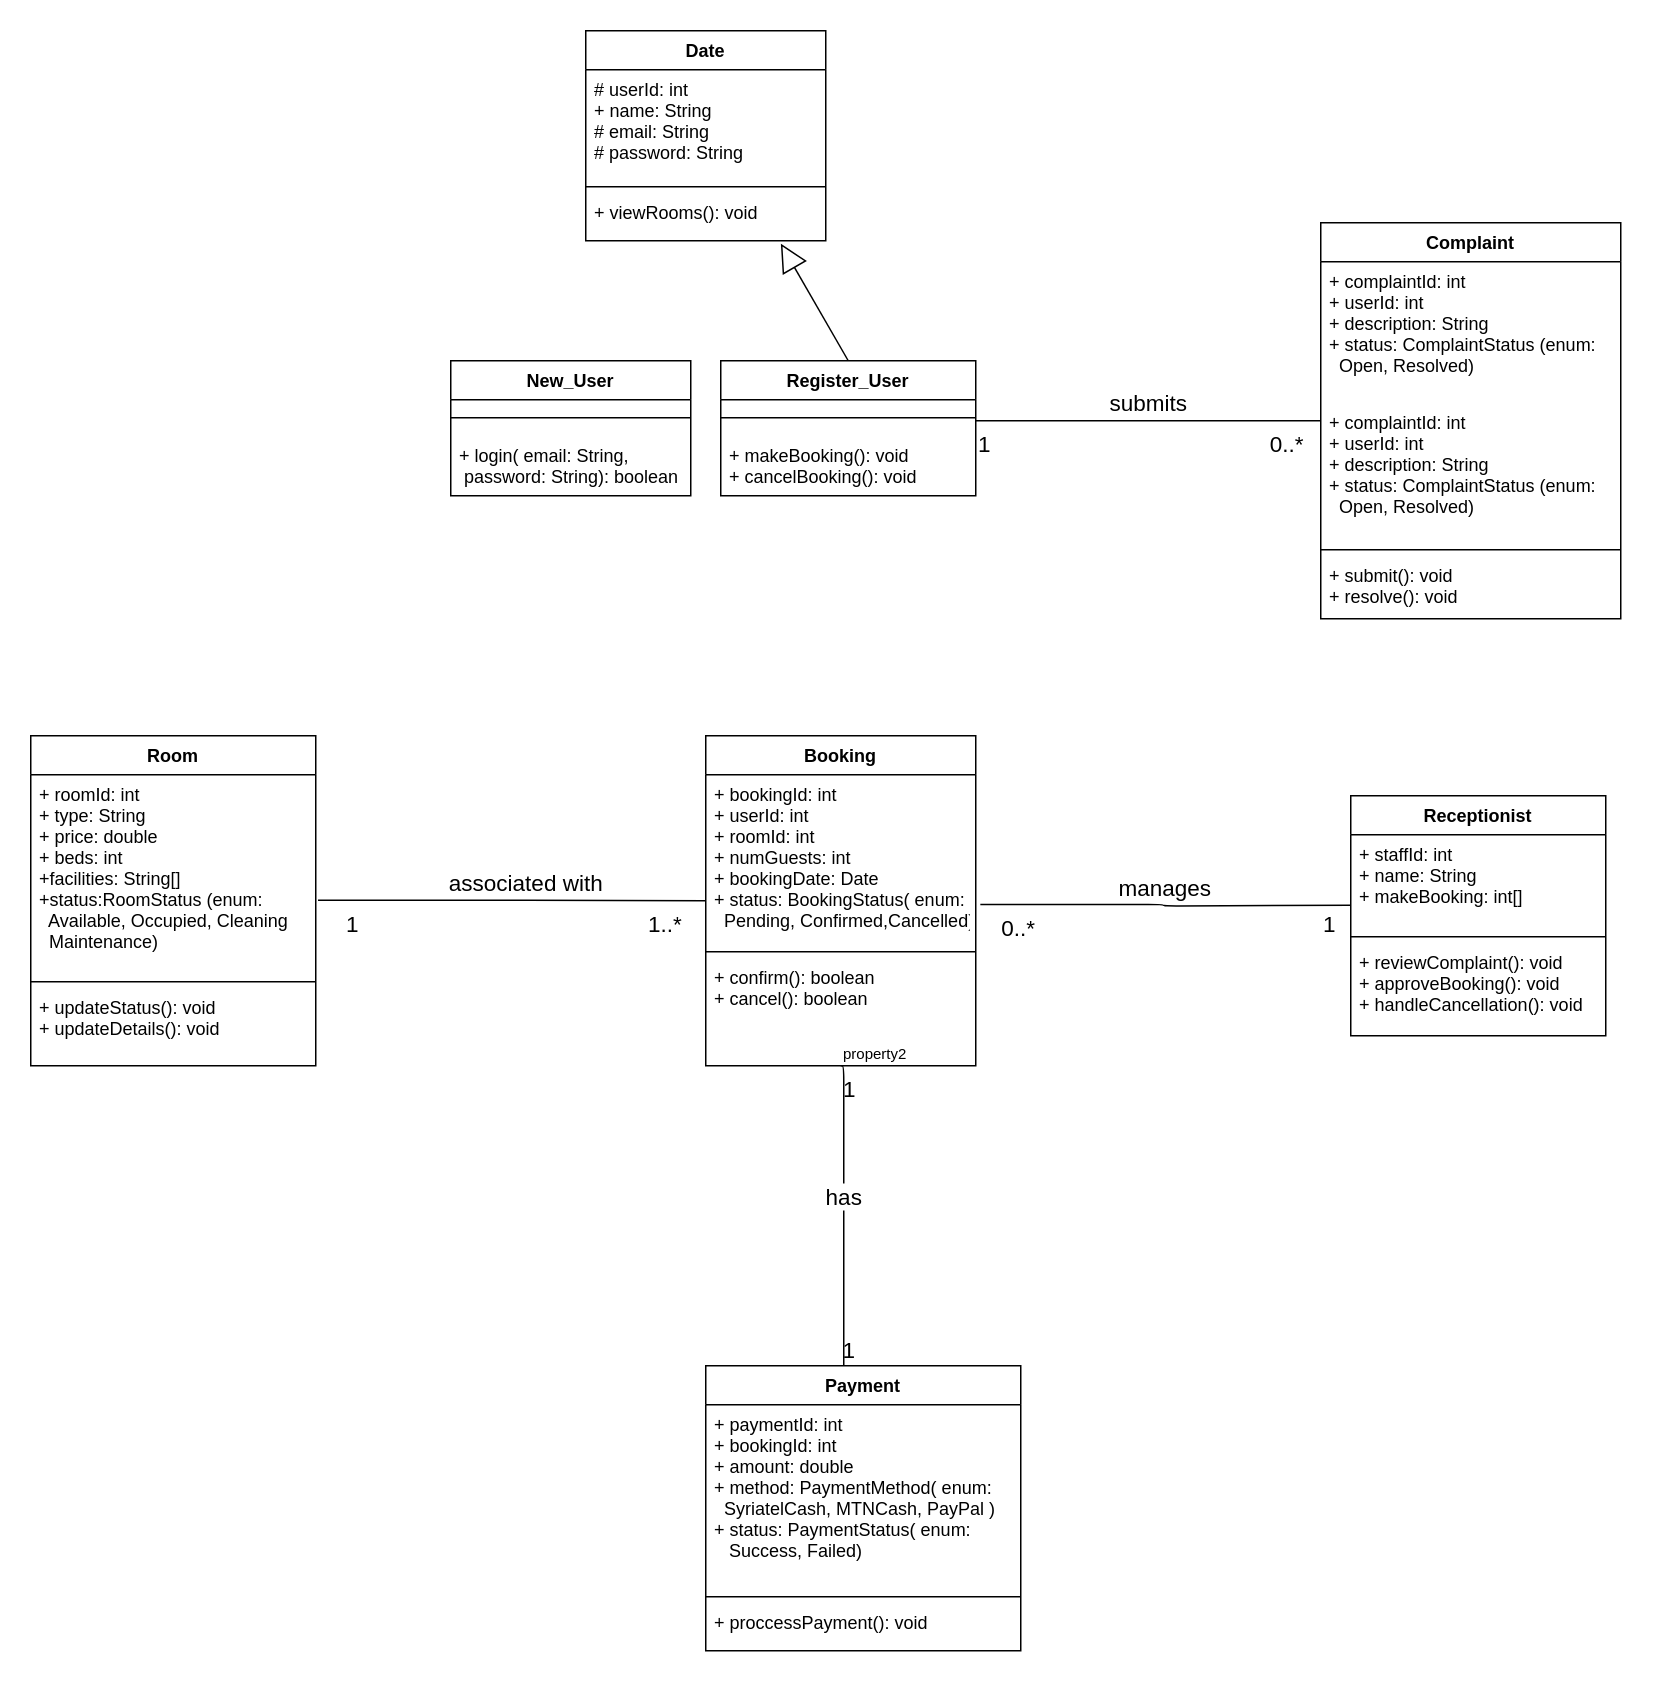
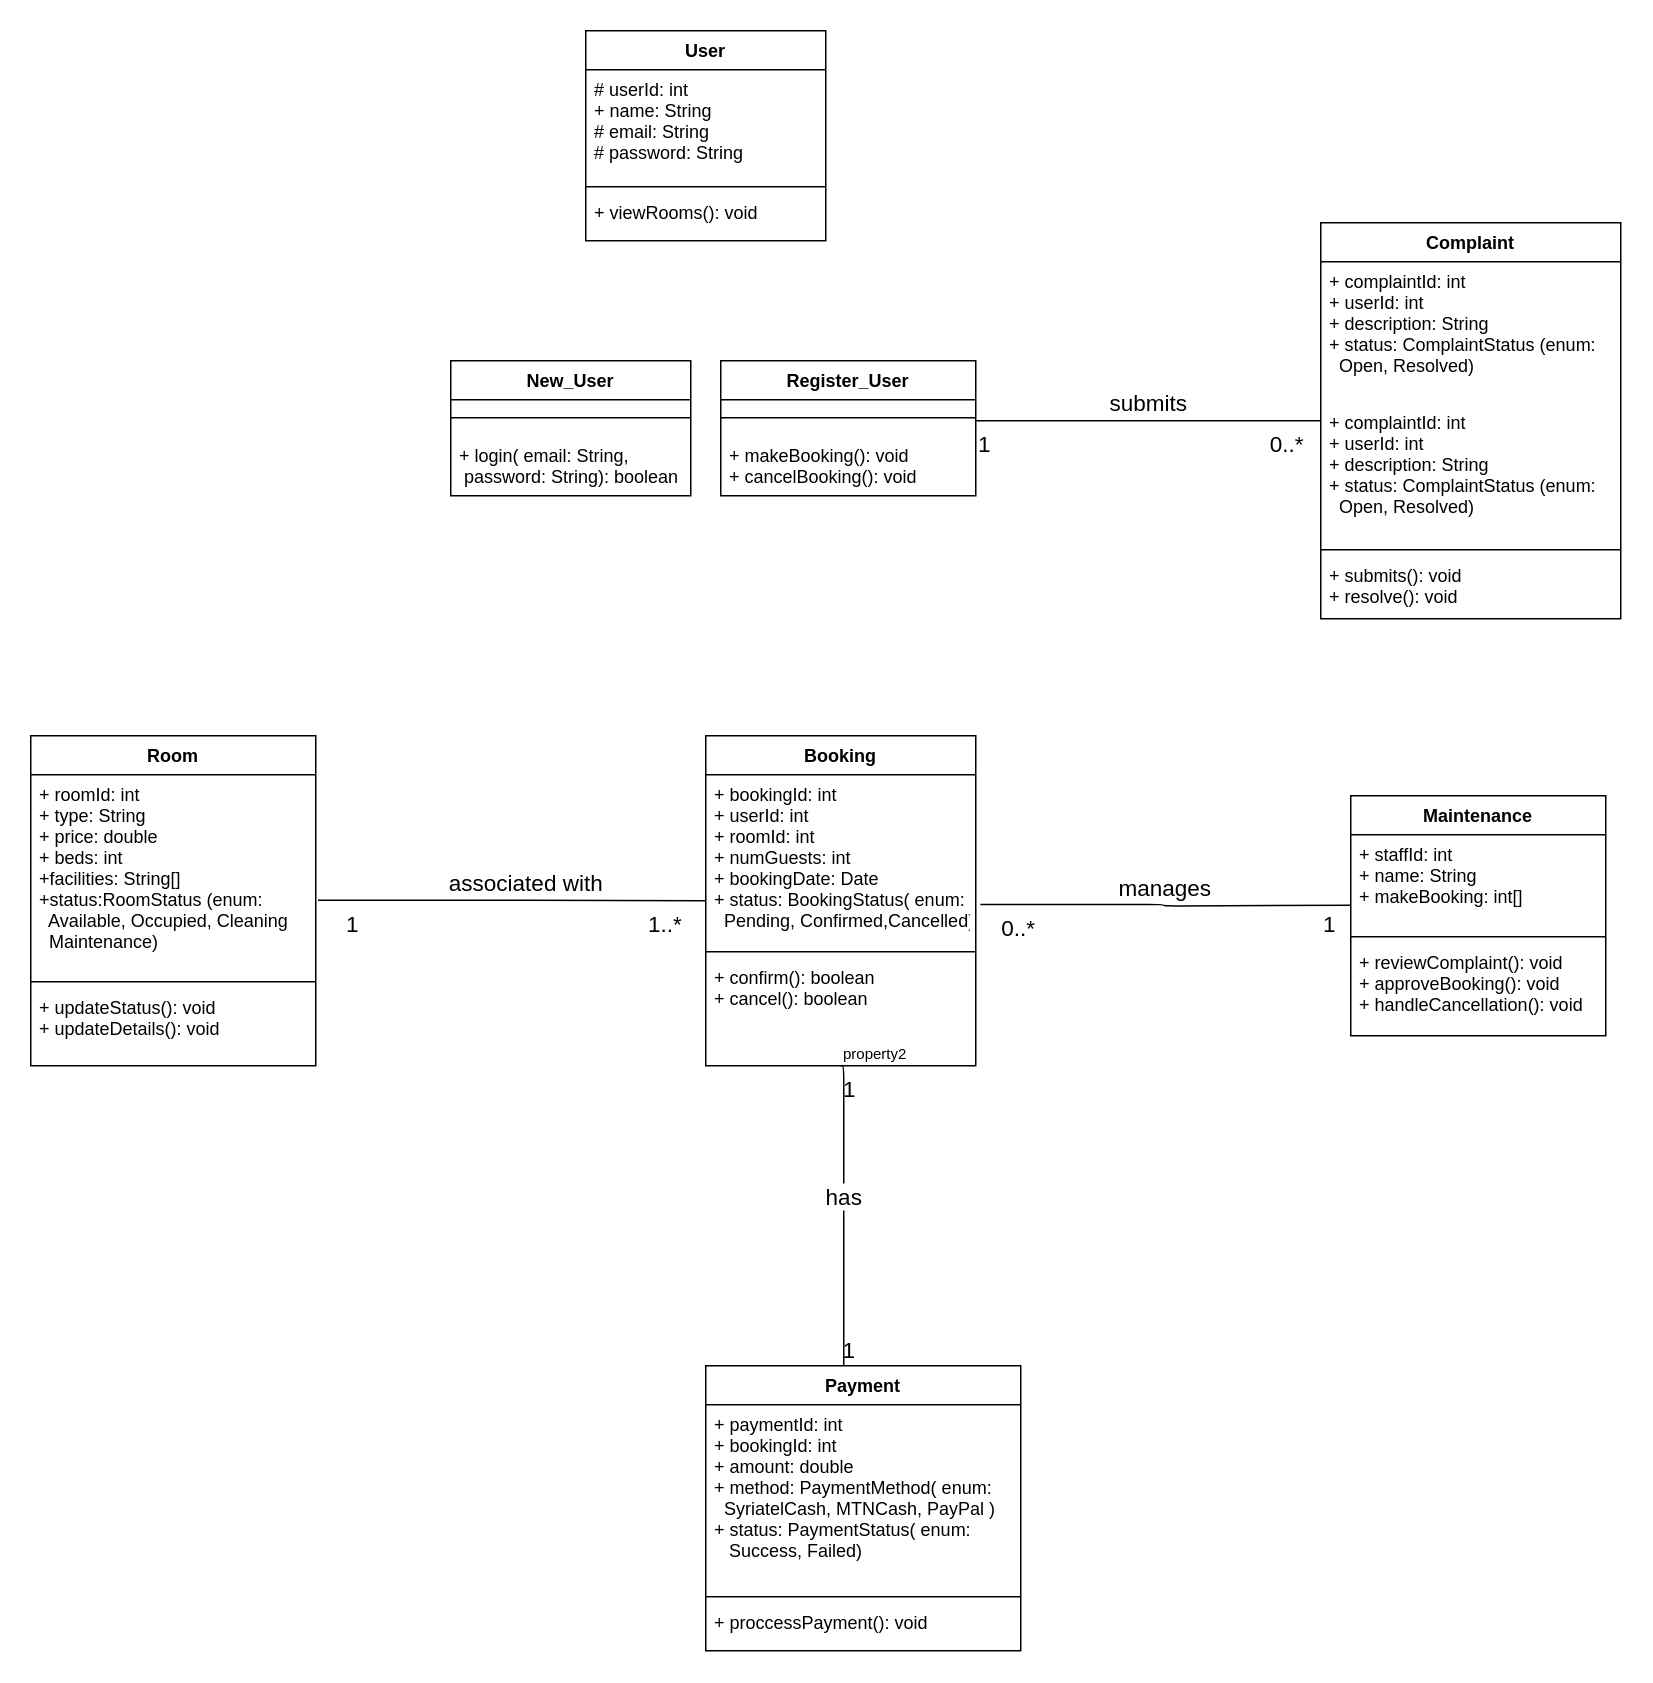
(705, 51) -> (705, 51)
(822, 314) -> none
(1398, 576) -> (1403, 576)
(1478, 816) -> (1478, 816)
